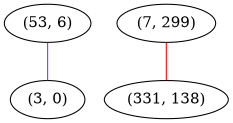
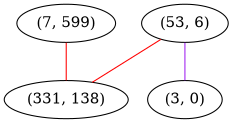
(166, 23) -> (66, 23)
none -> (127, 61)
